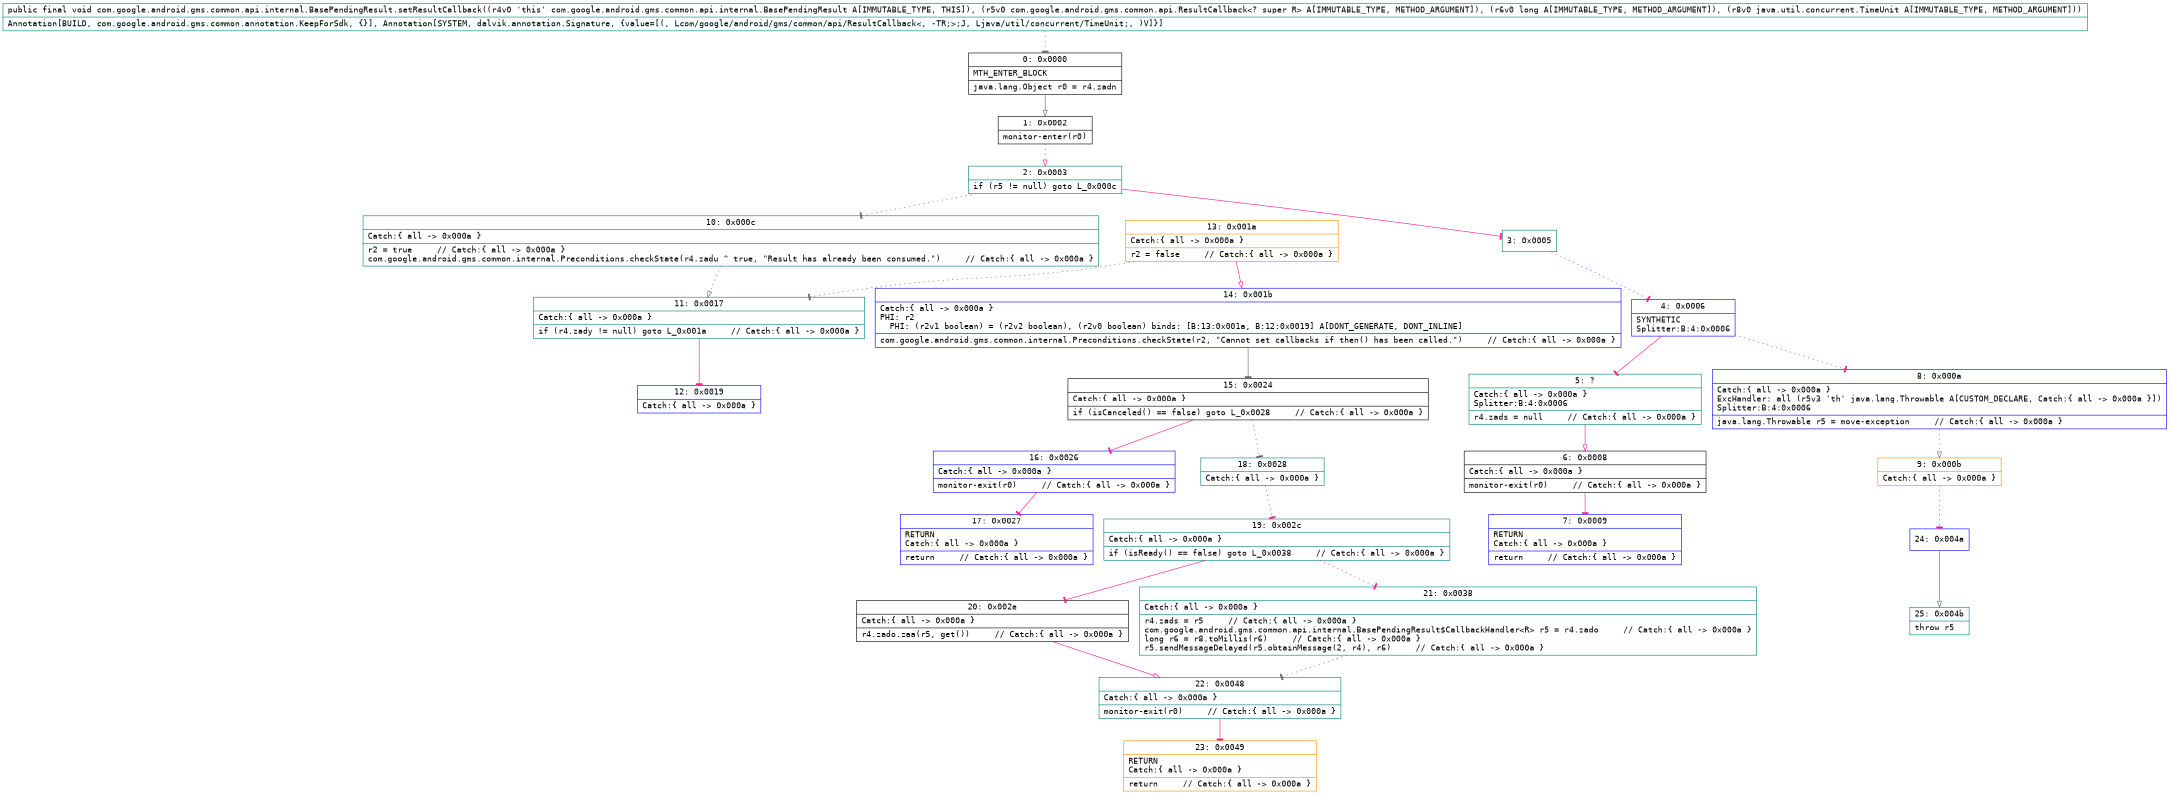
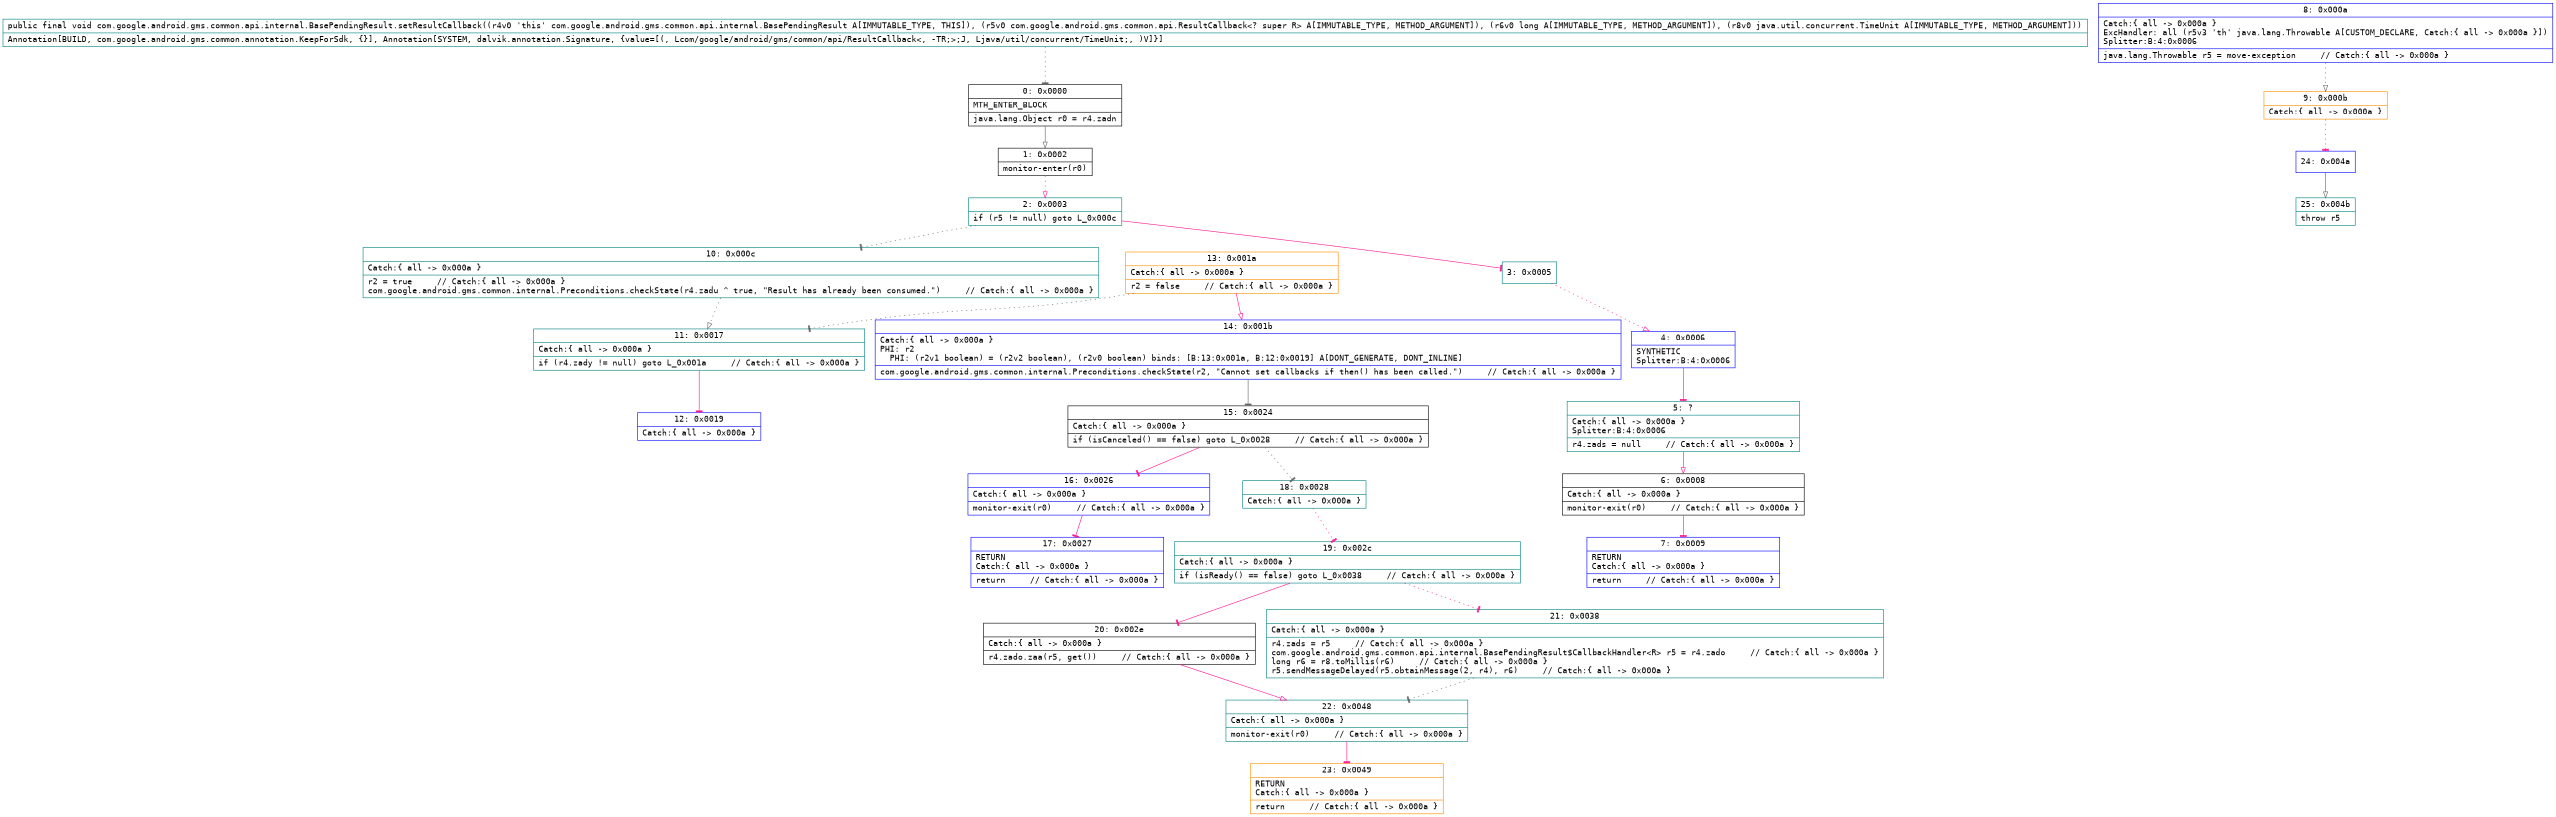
(1599, 275) -> (1598, 306)
(1789, 352) -> none
